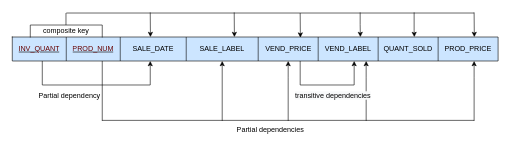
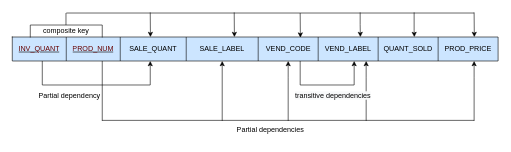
(153, 49) -> (153, 49)
(289, 49) -> (289, 49)
